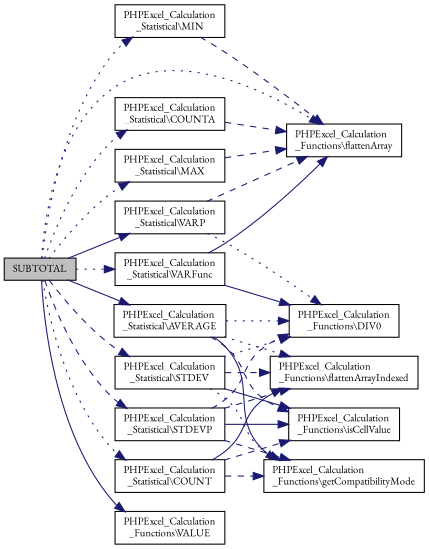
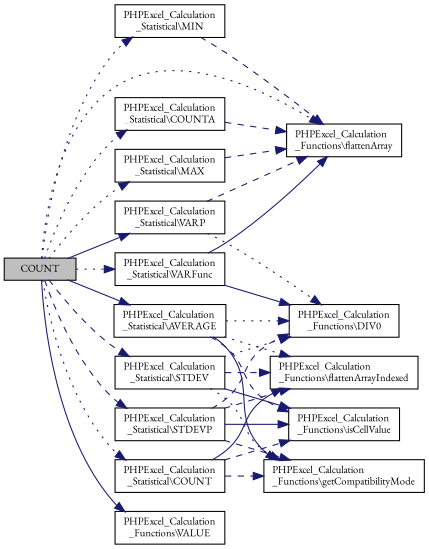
(40, 269) -> (40, 269)
